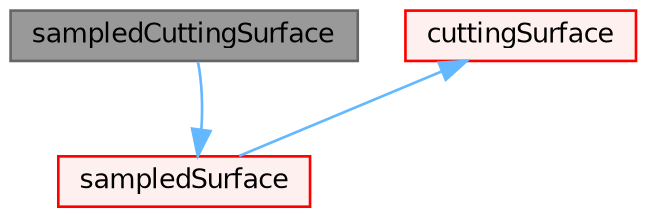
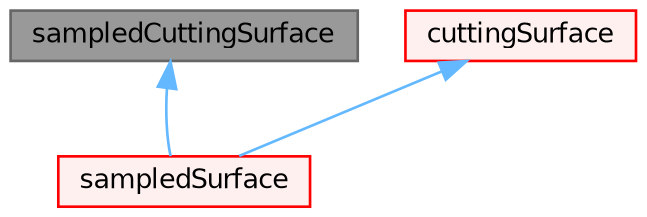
(202, 95) -> (167, 122)
